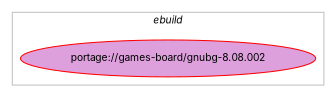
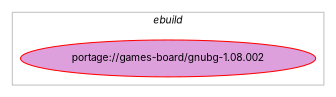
(168, 58) -> (168, 58)
